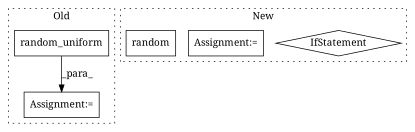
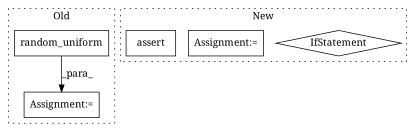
(151, 43) -> (151, 43)
